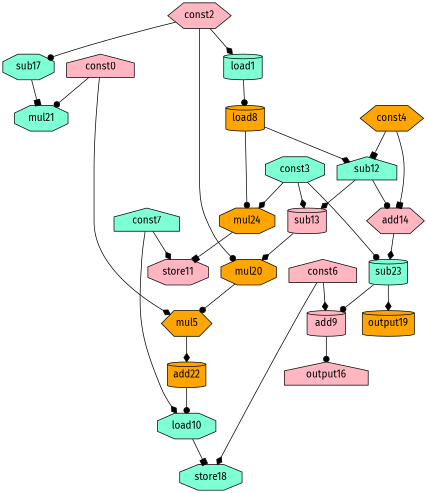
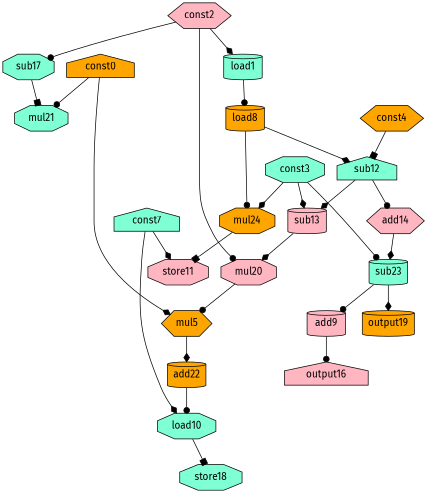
(100, 67) -> (100, 67)
(404, 166) -> none
(249, 272) -> (249, 272)
(323, 272) -> none
